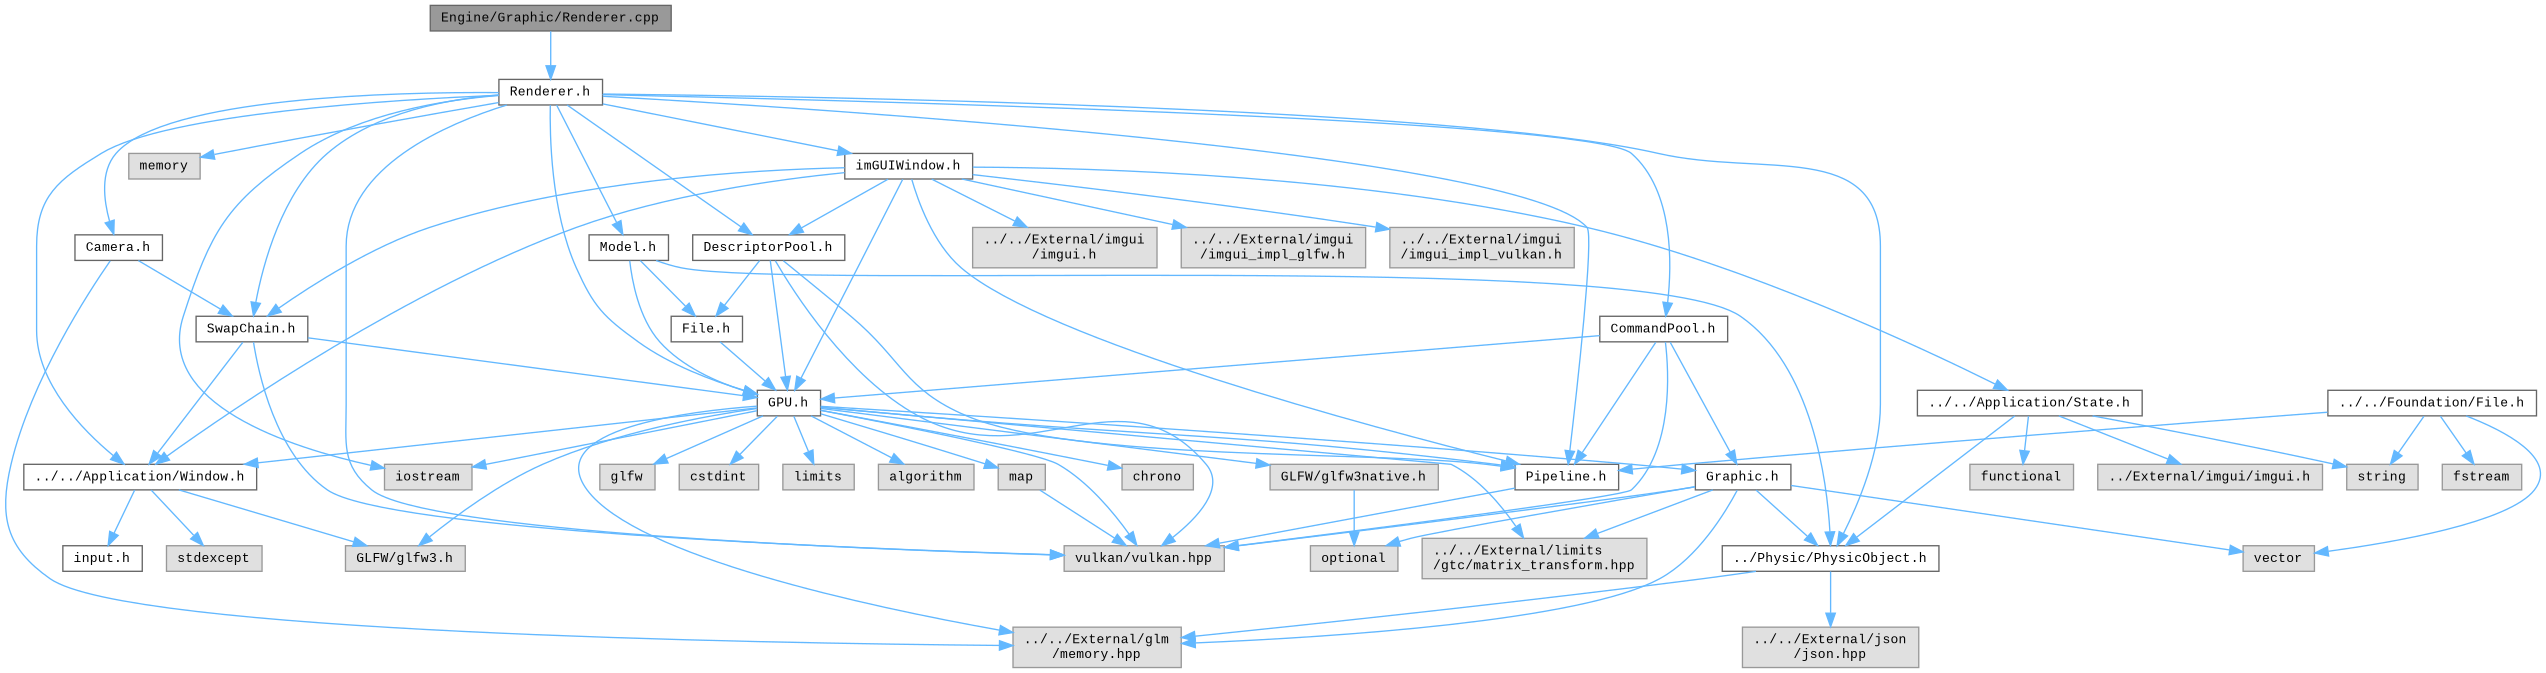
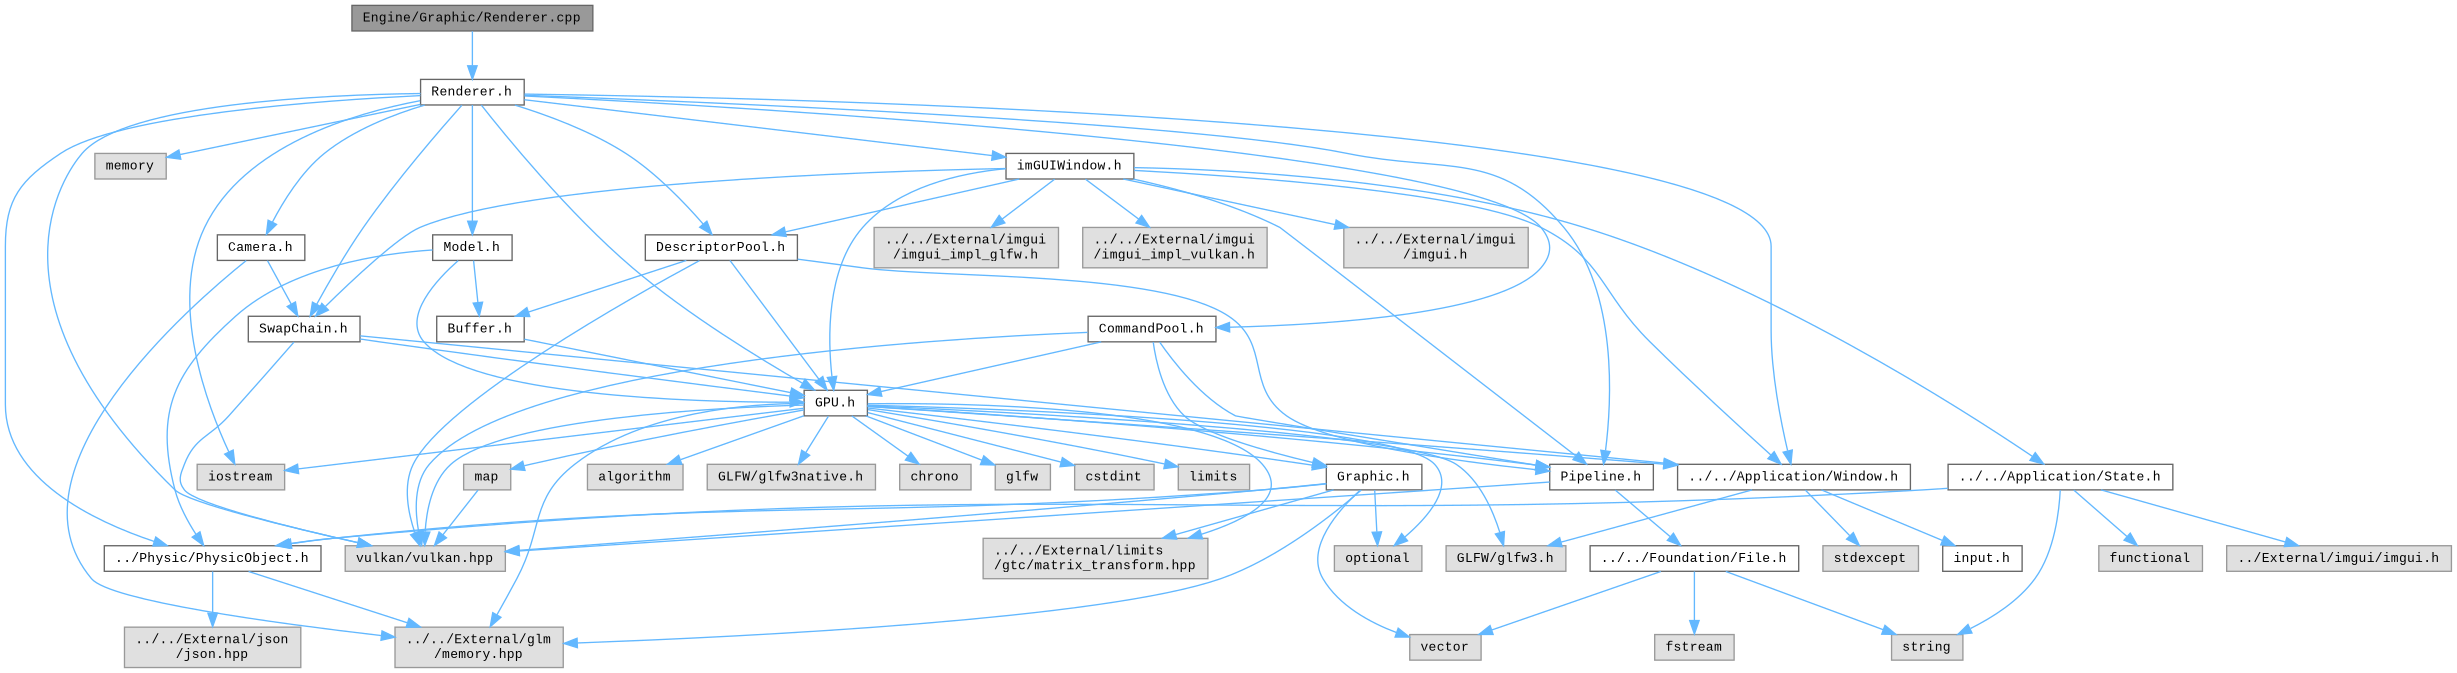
(707, 329) -> (480, 329)
(1962, 441) -> (1640, 511)
(1354, 509) -> (1197, 421)
